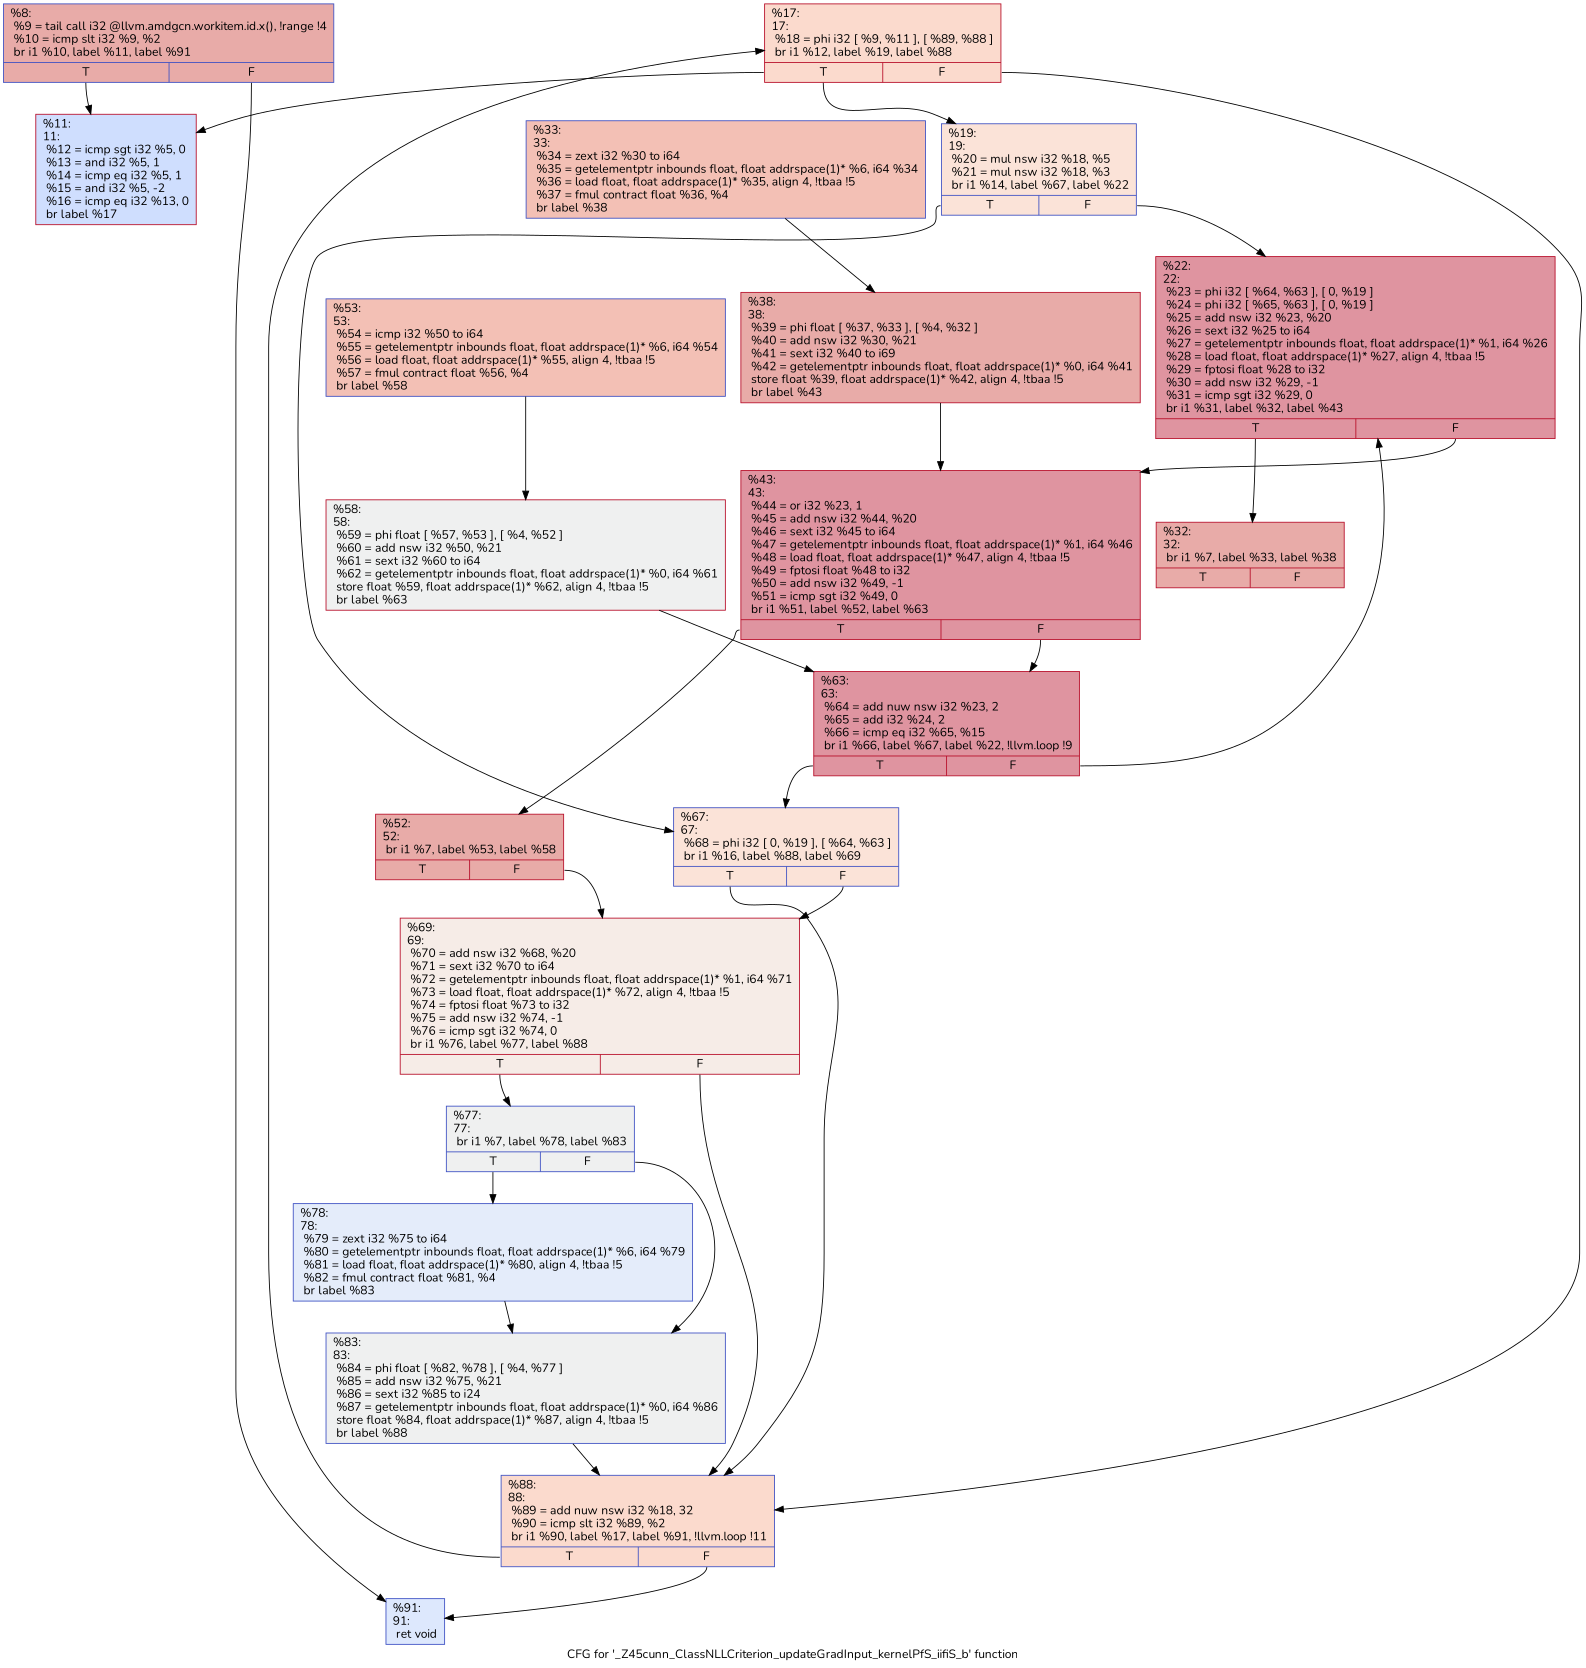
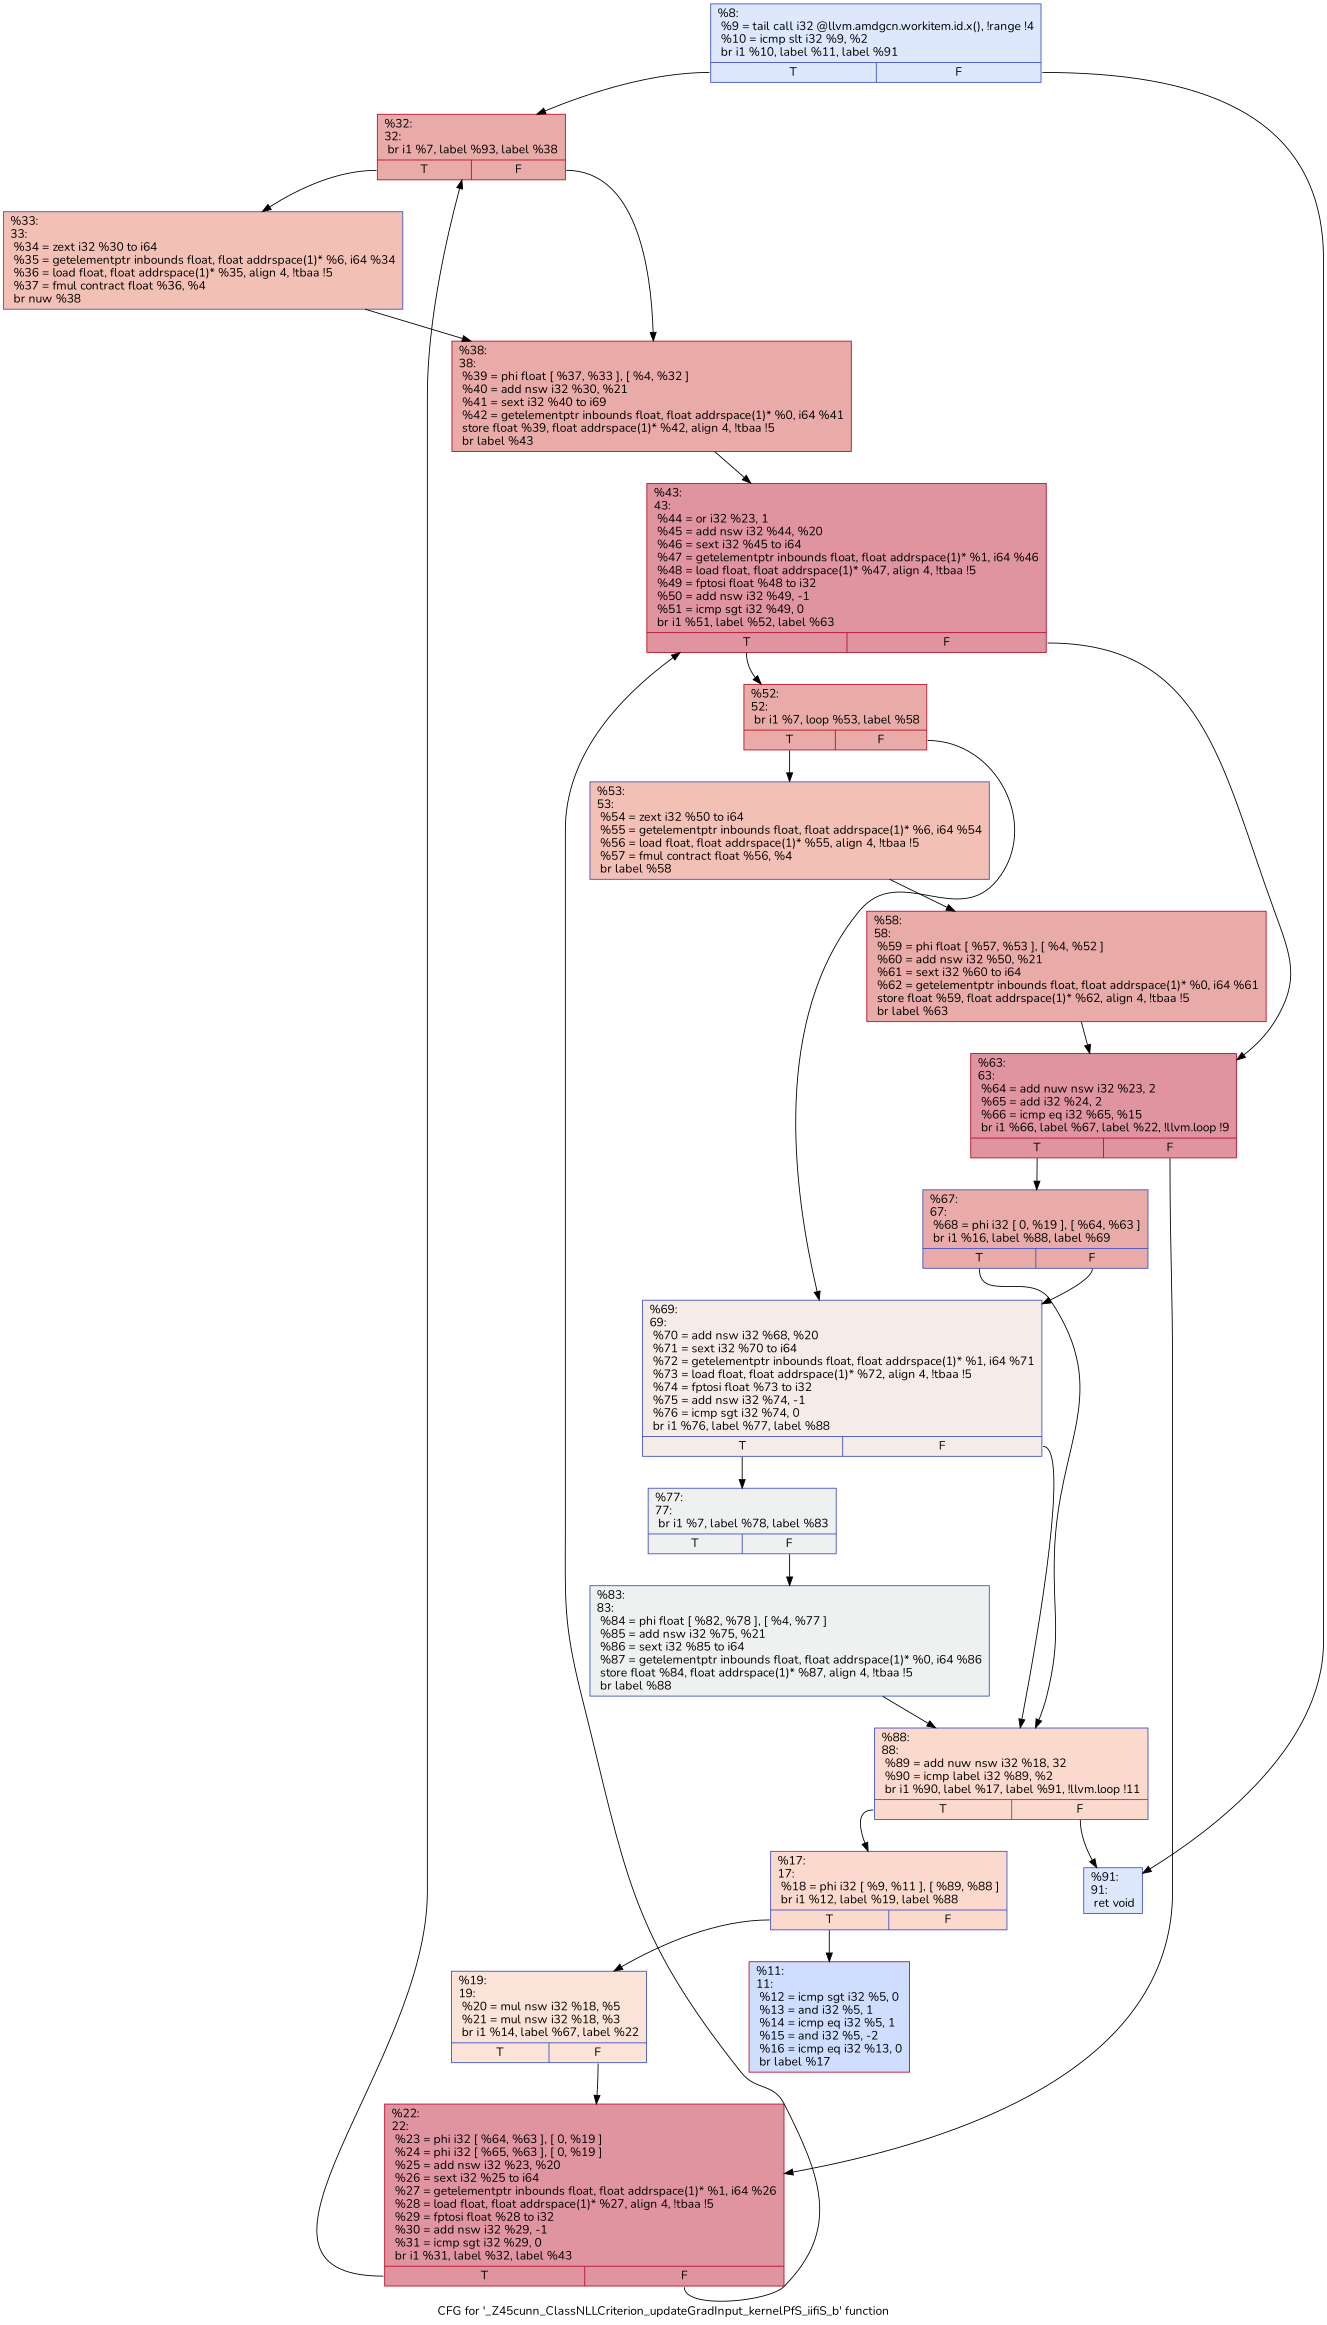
(169, 43) -> (876, 43)
(883, 43) -> (889, 1891)
(87, 94) -> (625, 84)
none -> (321, 181)
(571, 208) -> (46, 299)
none -> (637, 233)
(302, 329) -> none
(408, 334) -> (671, 817)
(526, 555) -> (1066, 966)
(1250, 558) -> (471, 150)
none -> (790, 762)
(786, 847) -> (1035, 1229)
(470, 850) -> (835, 720)
(1580, 886) -> none
(600, 996) -> (842, 1378)
(493, 1252) -> none
(407, 1394) -> (671, 1647)
(587, 1524) -> (967, 1776)
